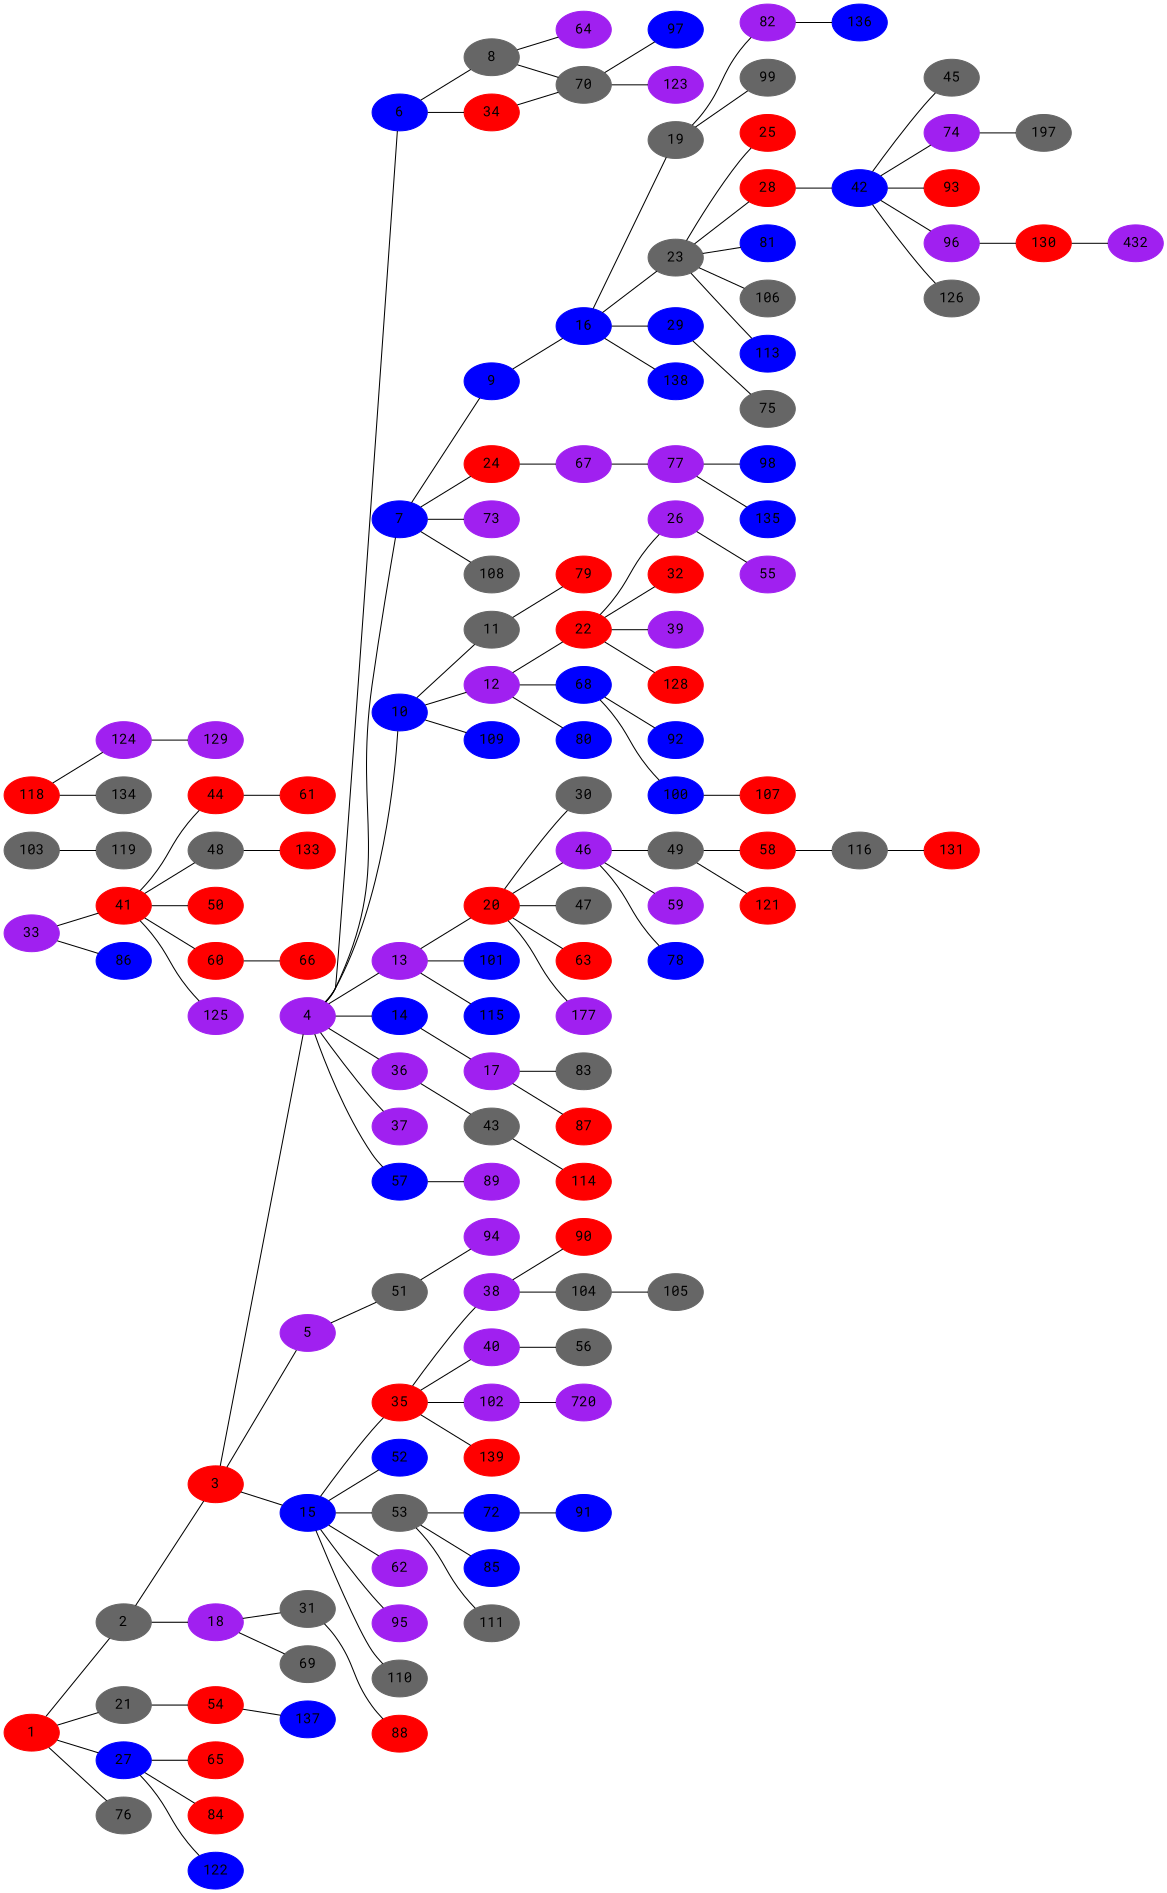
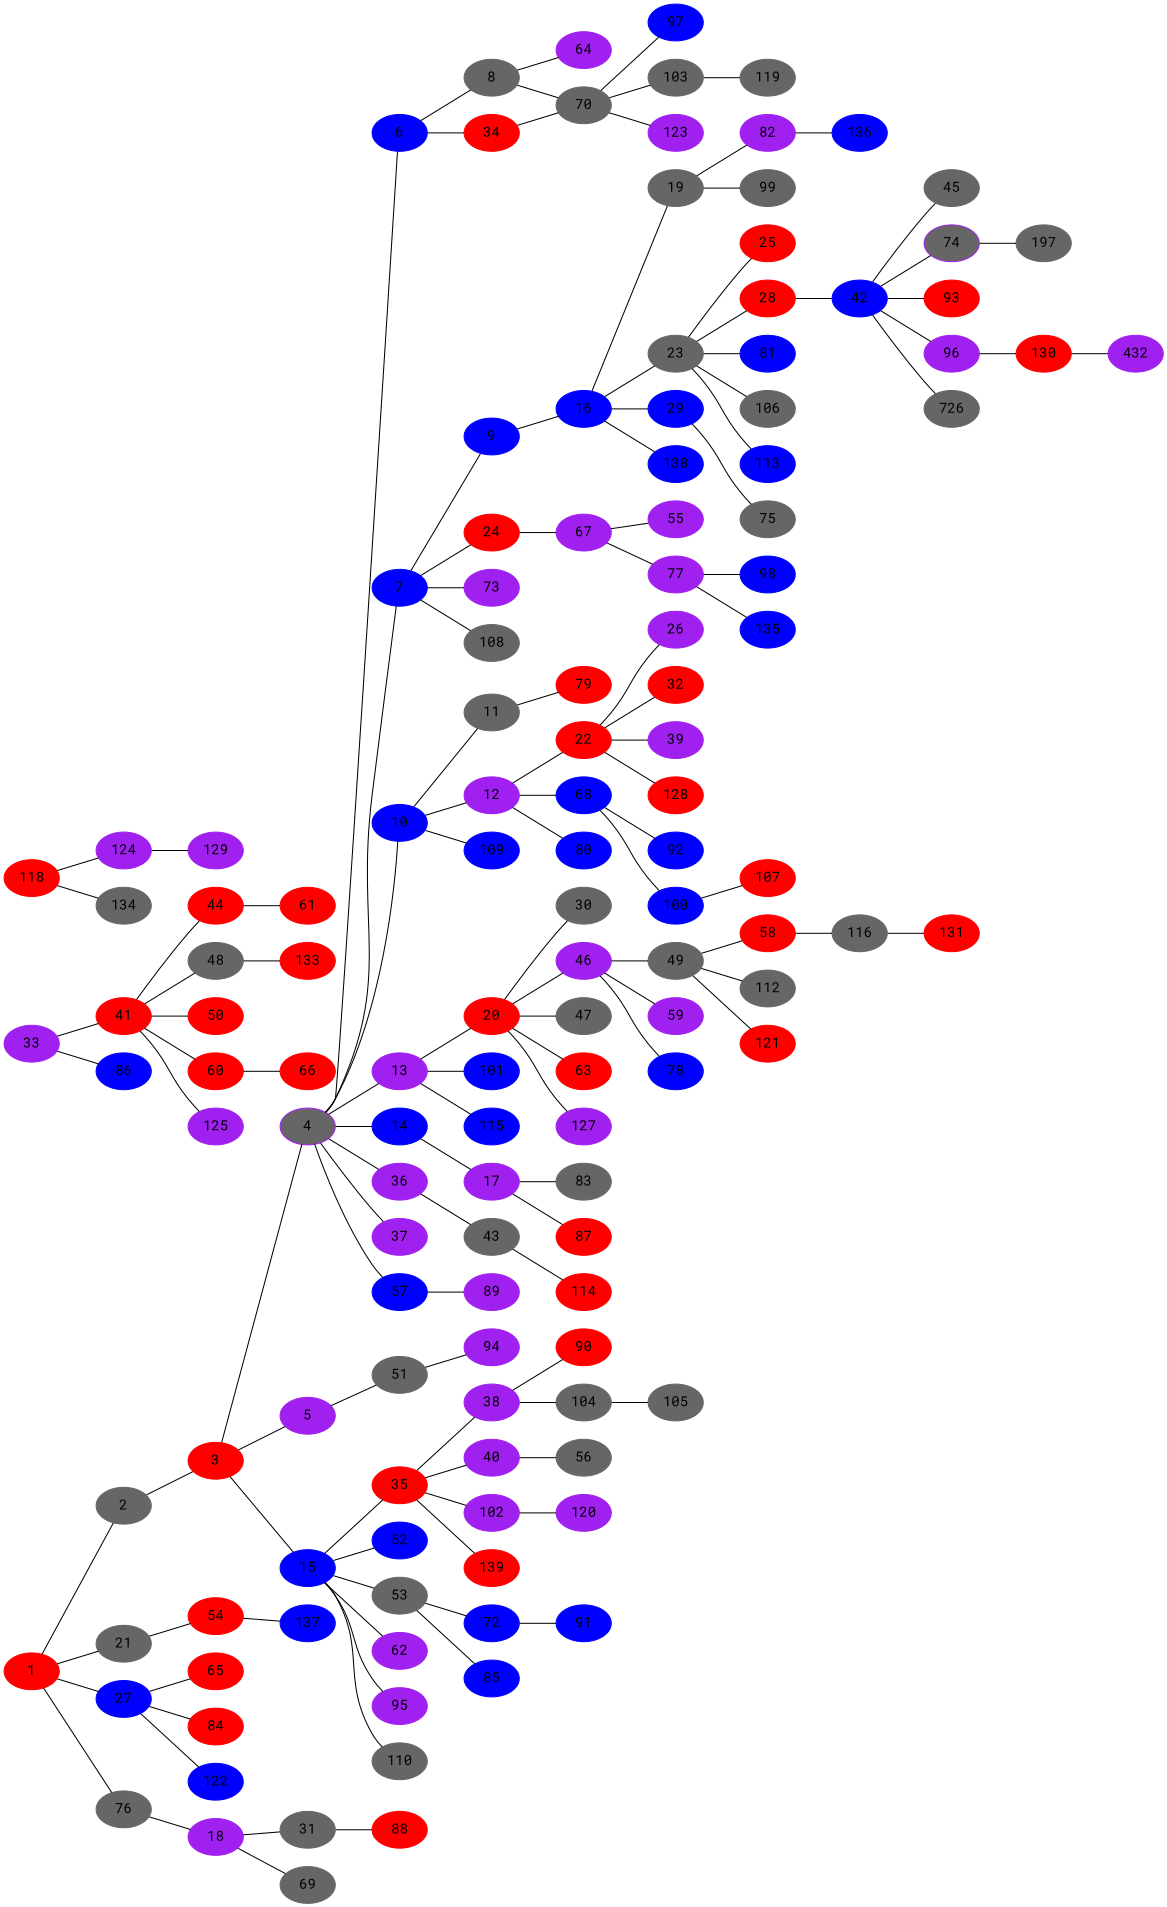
none -> (630, 91)
(952, 133) -> (952, 243)
(952, 298) -> (952, 409)
(722, 547) -> (630, 526)
none -> (768, 988)
(308, 1016) -> (308, 1126)
(584, 1016) -> (584, 1126)
(584, 1402) -> (584, 1513)
(170, 1622) -> (170, 1823)
(492, 1623) -> none
